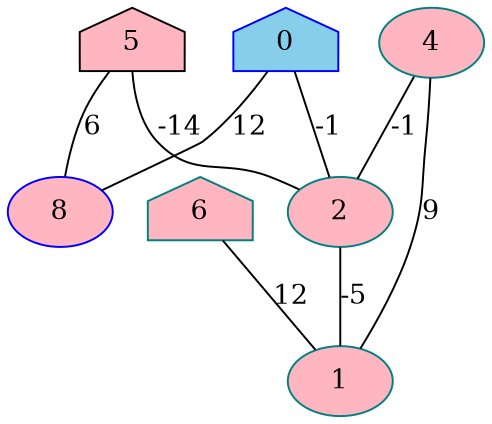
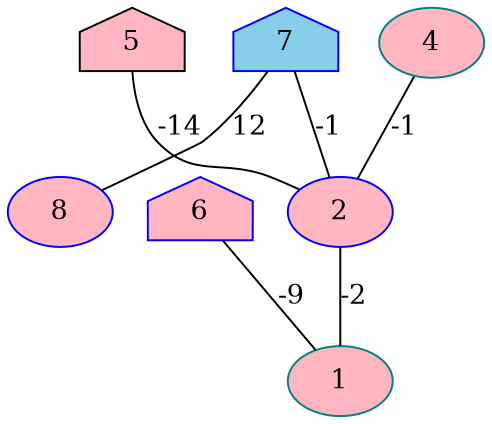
(286, 43) -> (286, 43)
(80, 121) -> none
(200, 212) -> (200, 212)
(340, 212) -> (340, 212)
(418, 219) -> none
(292, 297) -> (292, 297)
(354, 297) -> (354, 297)
